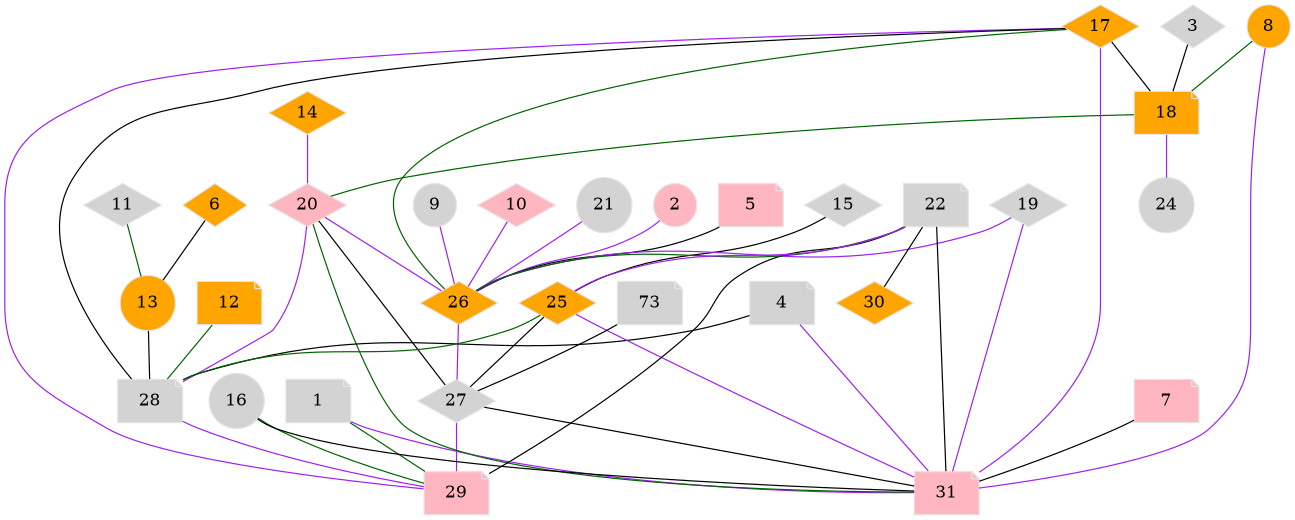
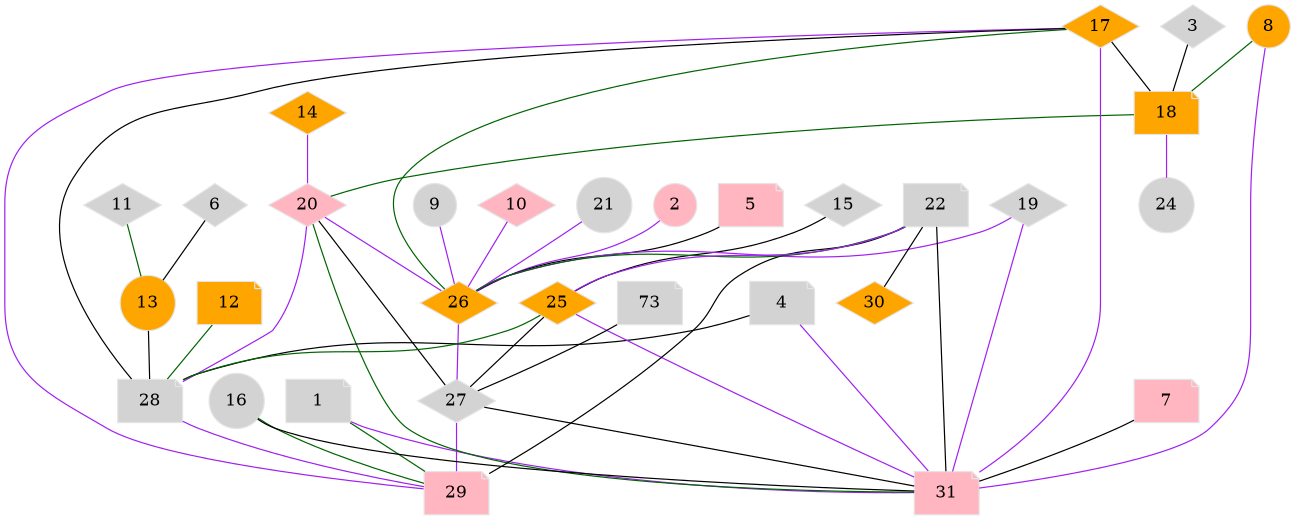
(215, 205) -> (215, 205)
